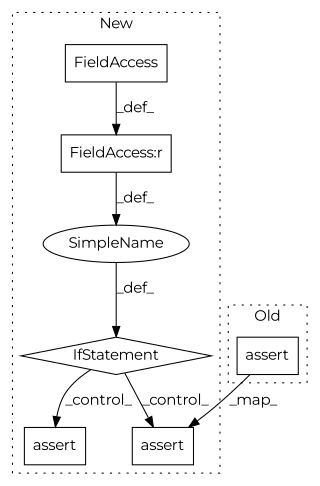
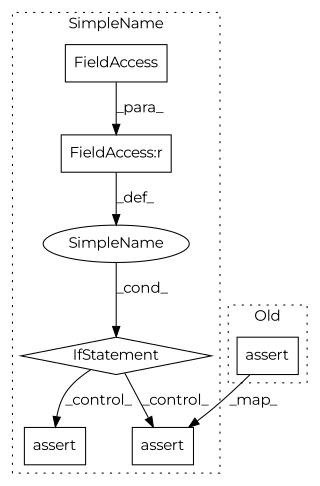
(116, 24) -> (116, 24)
(135, 108) -> (140, 108)
(135, 289) -> (142, 289)
